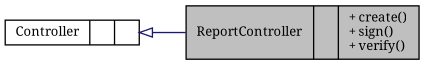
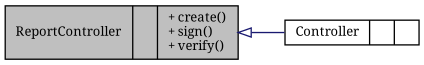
(169, 33) -> (268, 33)
